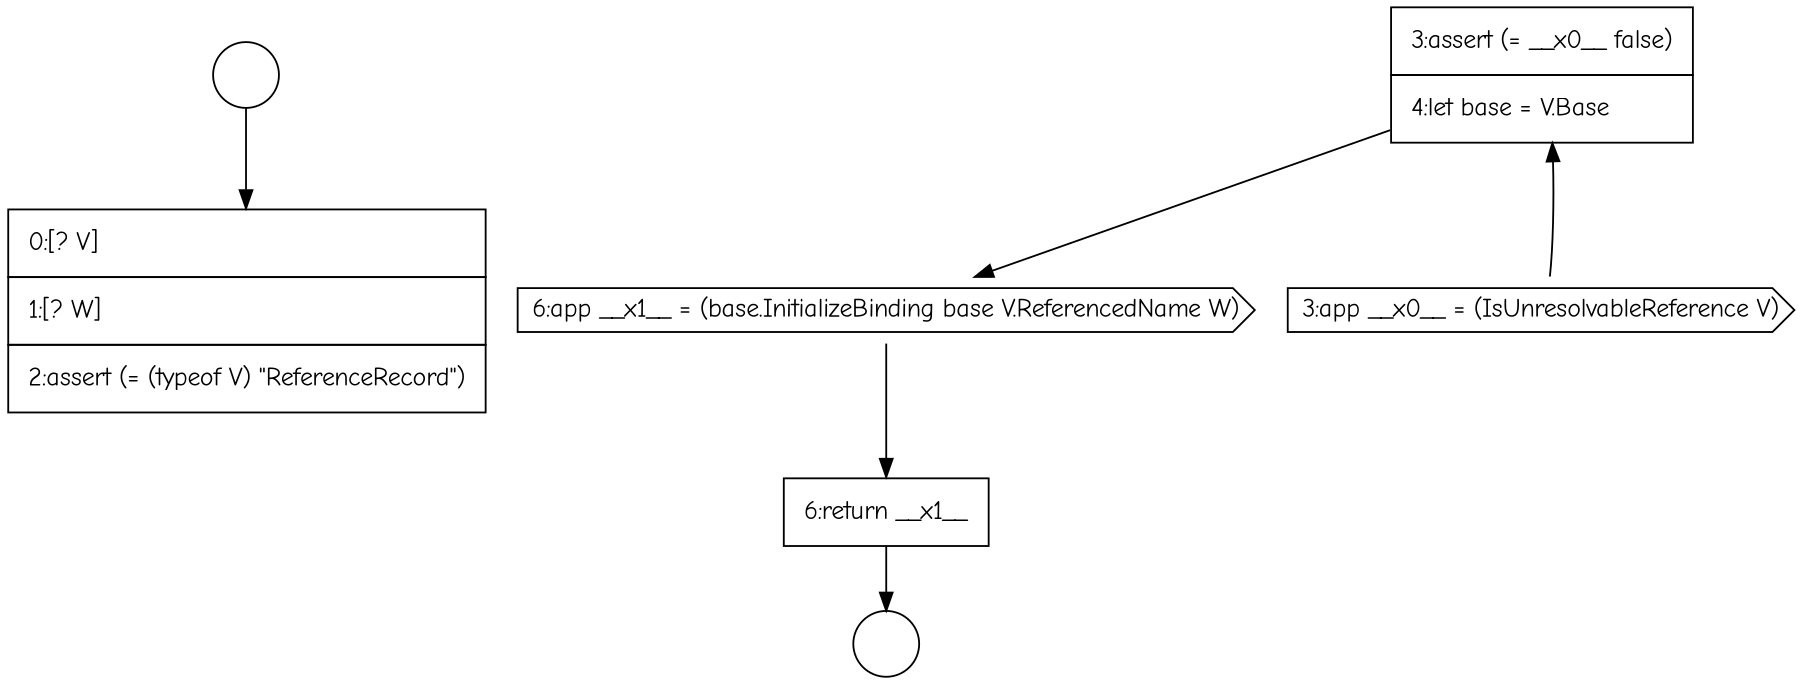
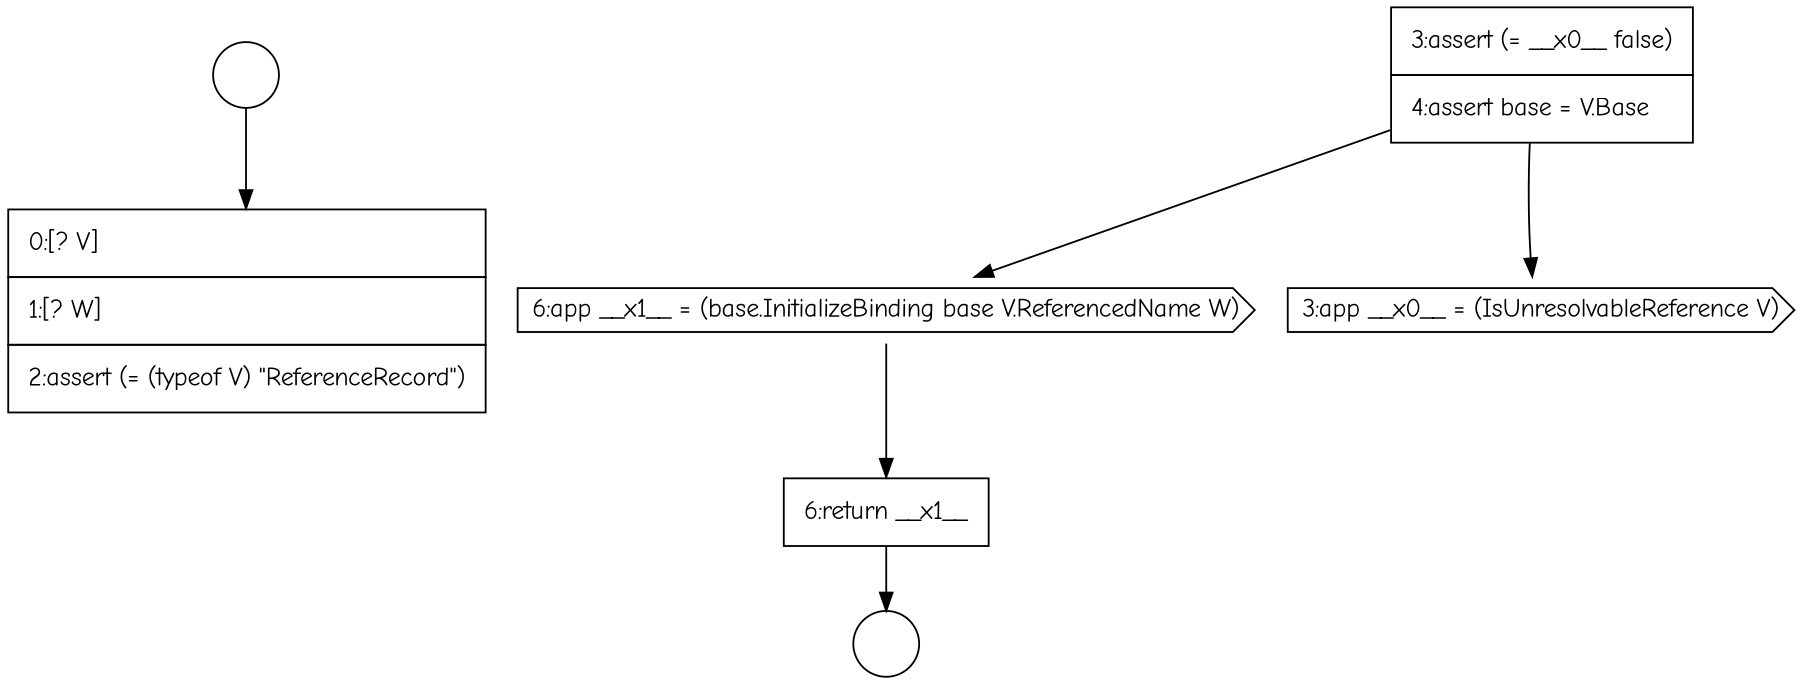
(1511, 108) -> (1530, 108)
(1553, 219) -> (1529, 201)
